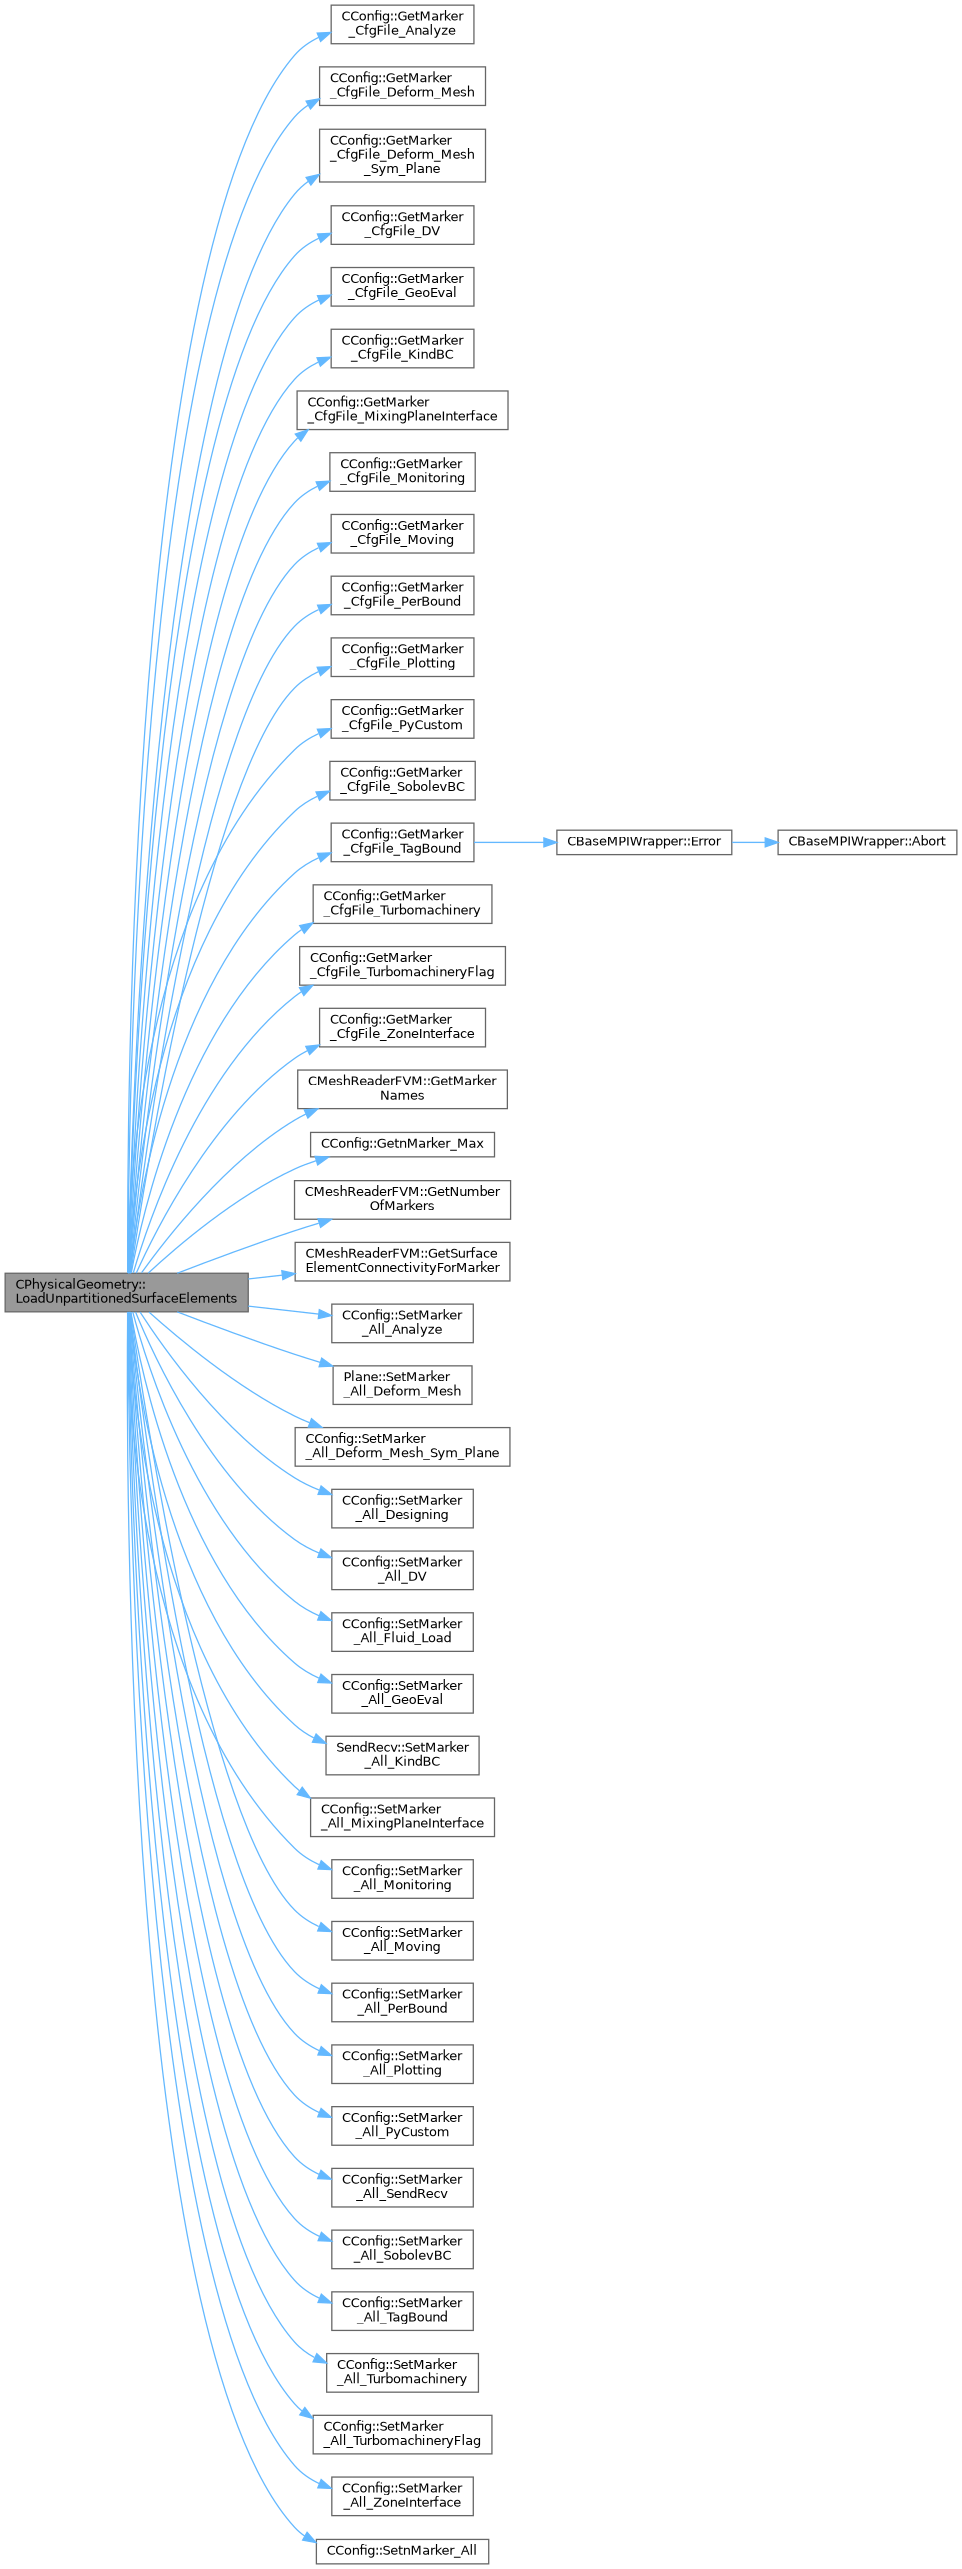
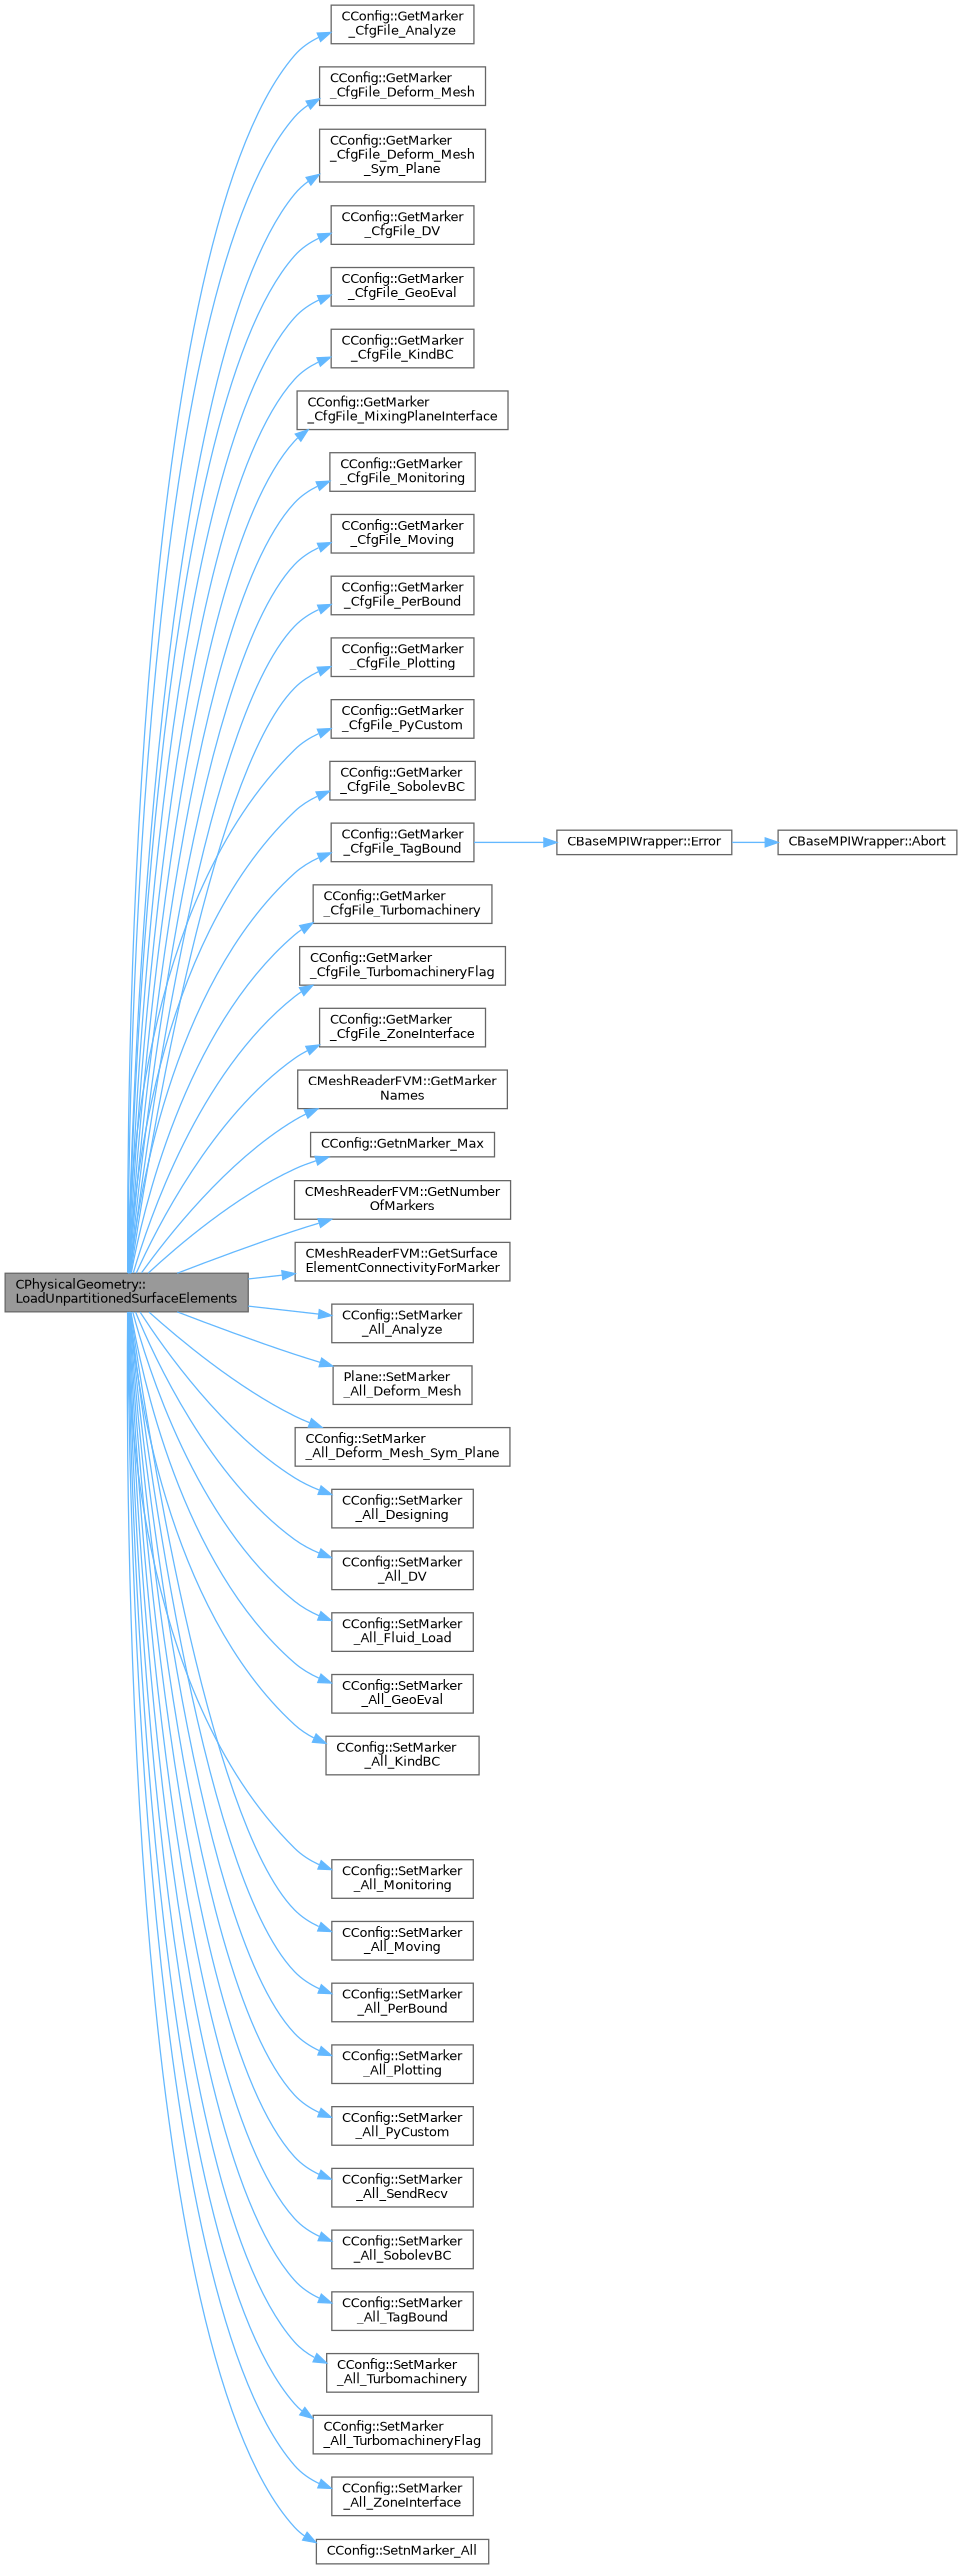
(403, 1756) -> (403, 1756)
(403, 1817) -> none
